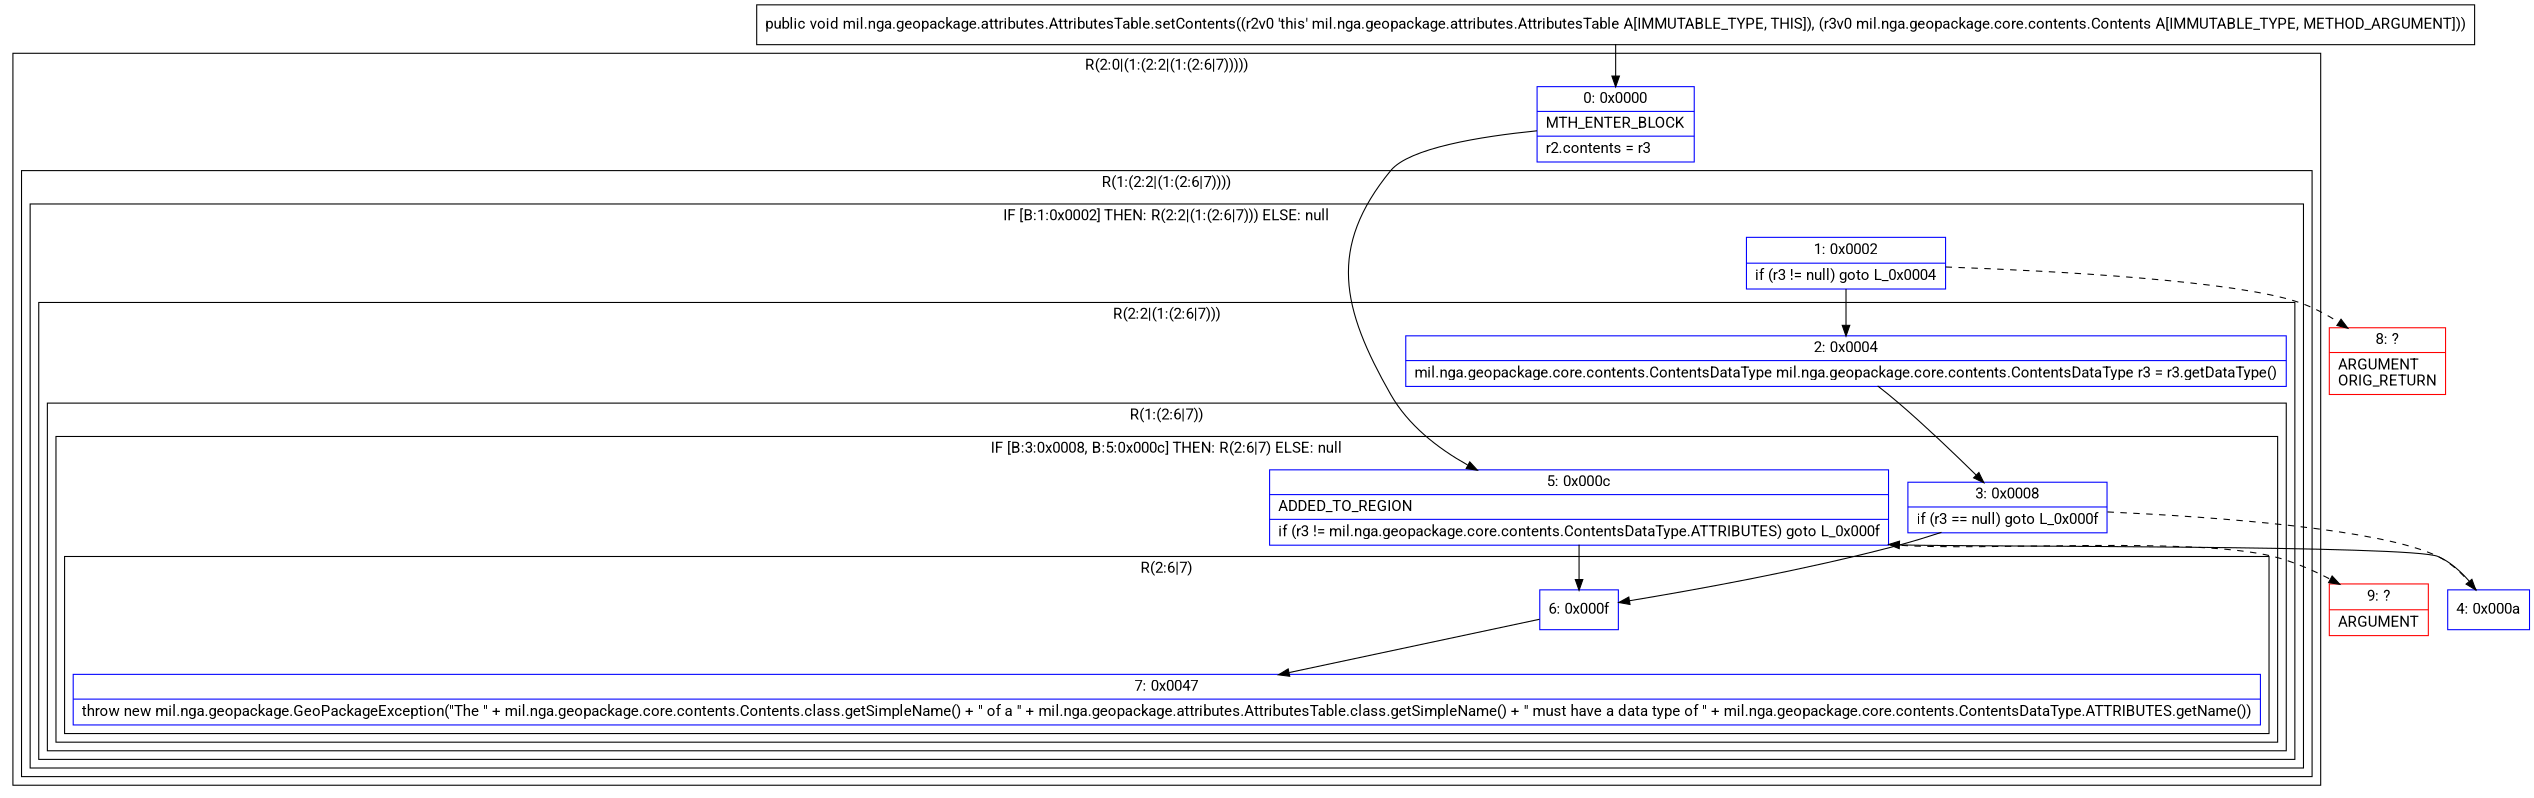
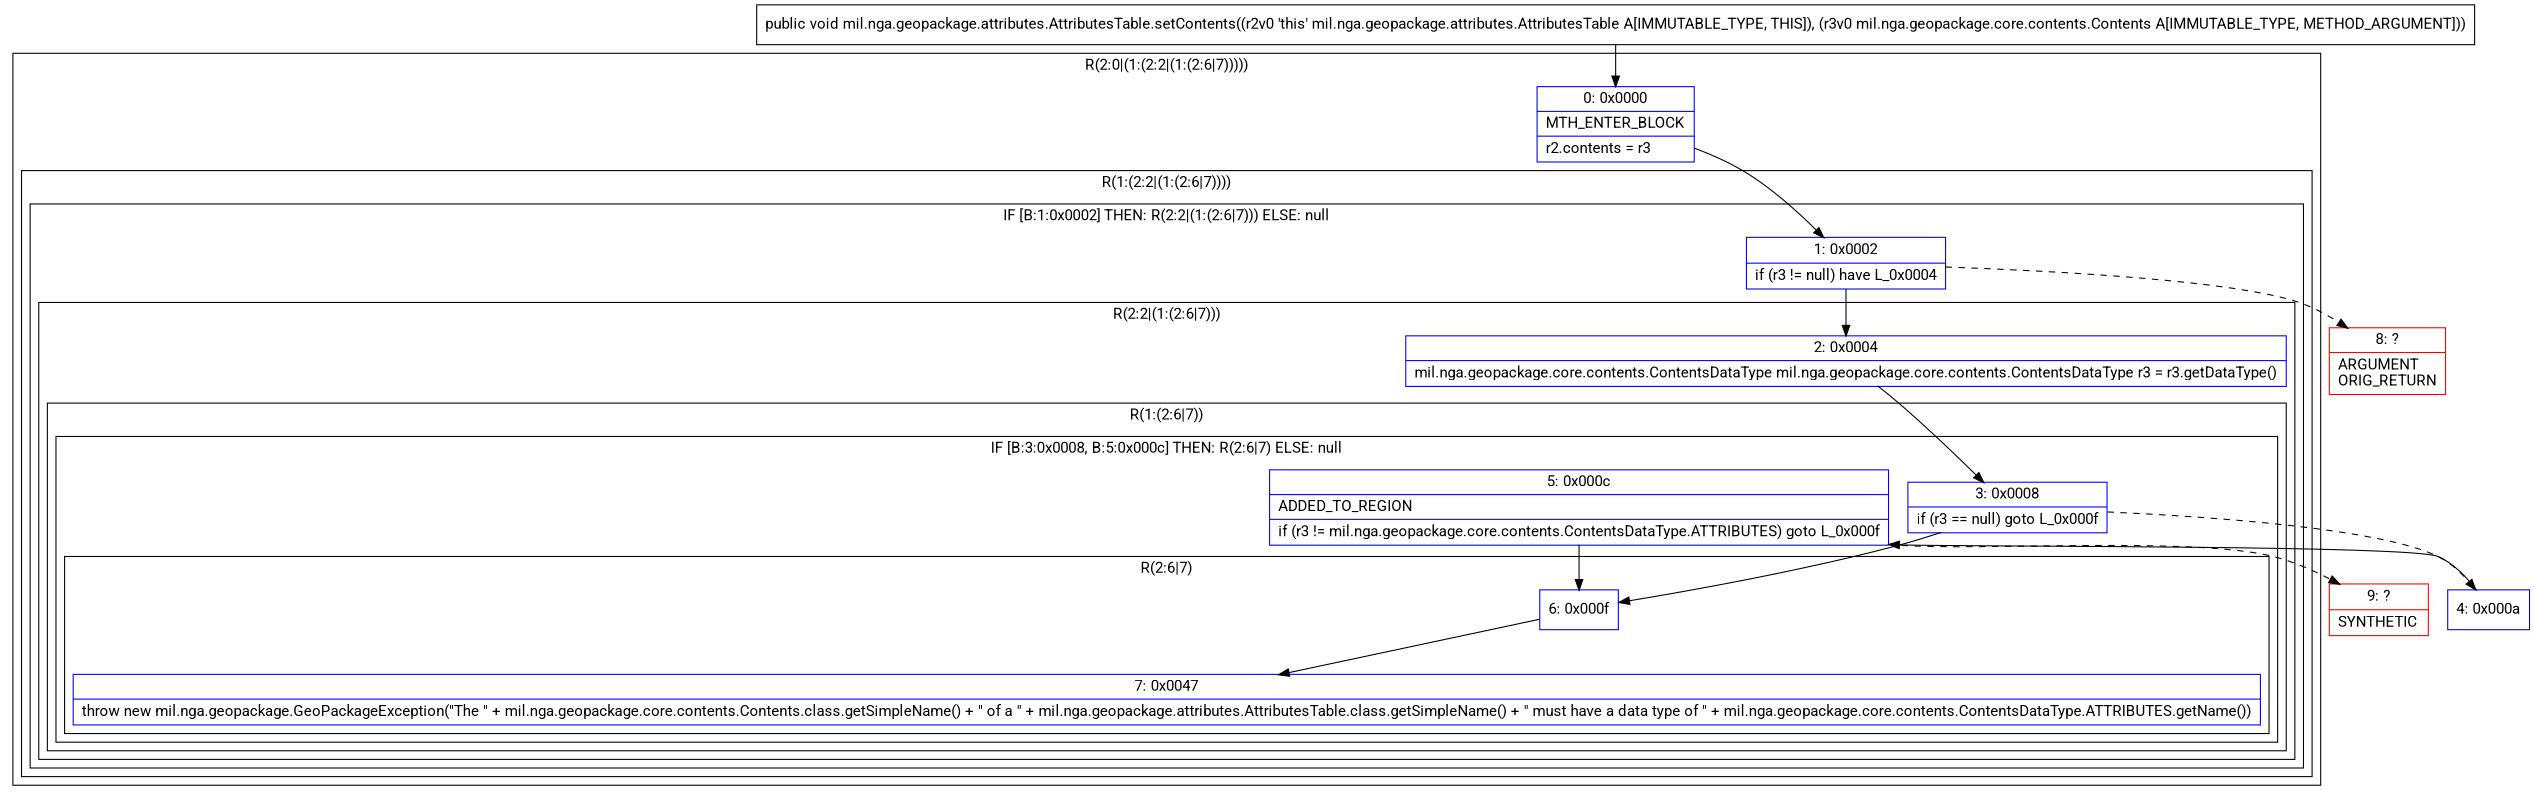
(1350, 257) -> (1760, 182)
(1846, 276) -> (1846, 276)
(2379, 622) -> (2378, 622)
